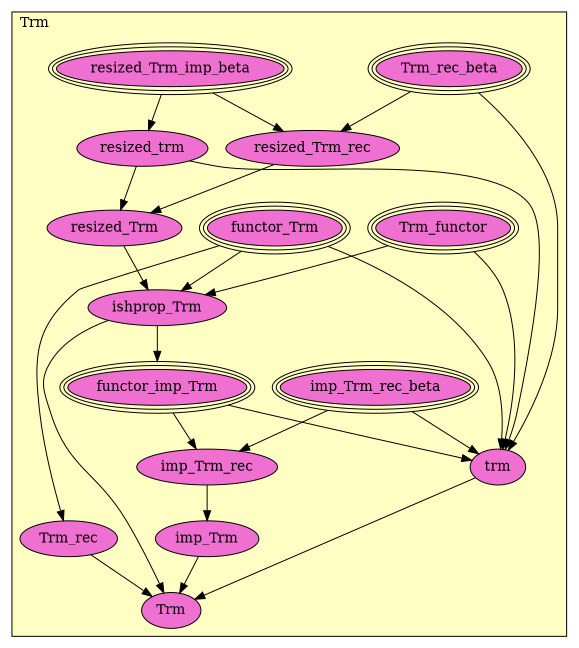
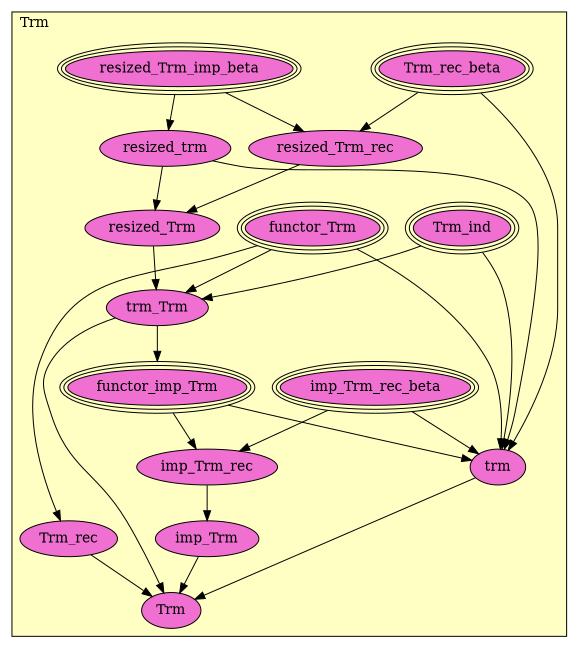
(443, 228) -> (462, 228)
(157, 308) -> (157, 308)
